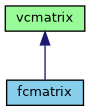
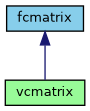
(45, 63) -> (45, 63)
